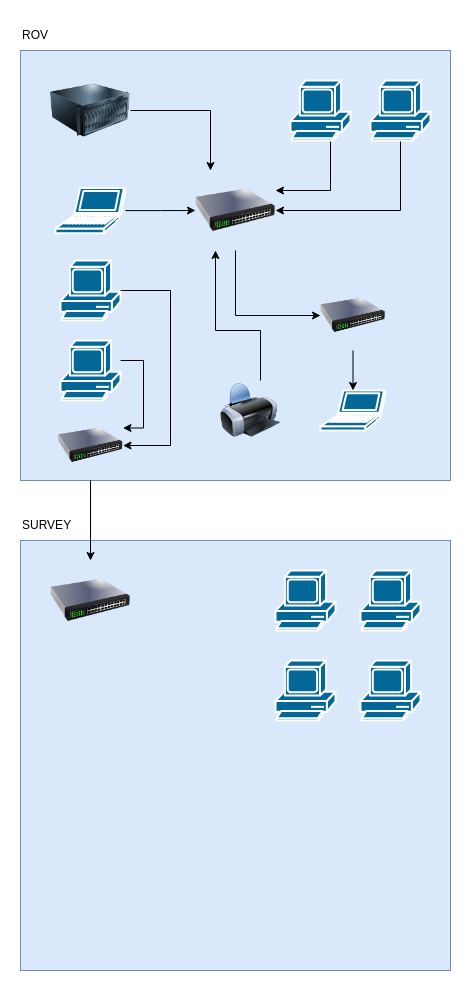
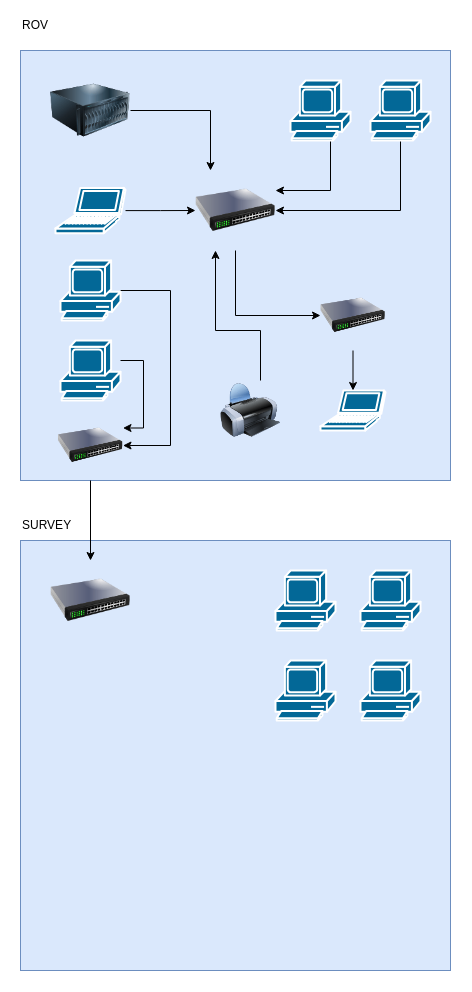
(46, 36) -> (46, 26)
